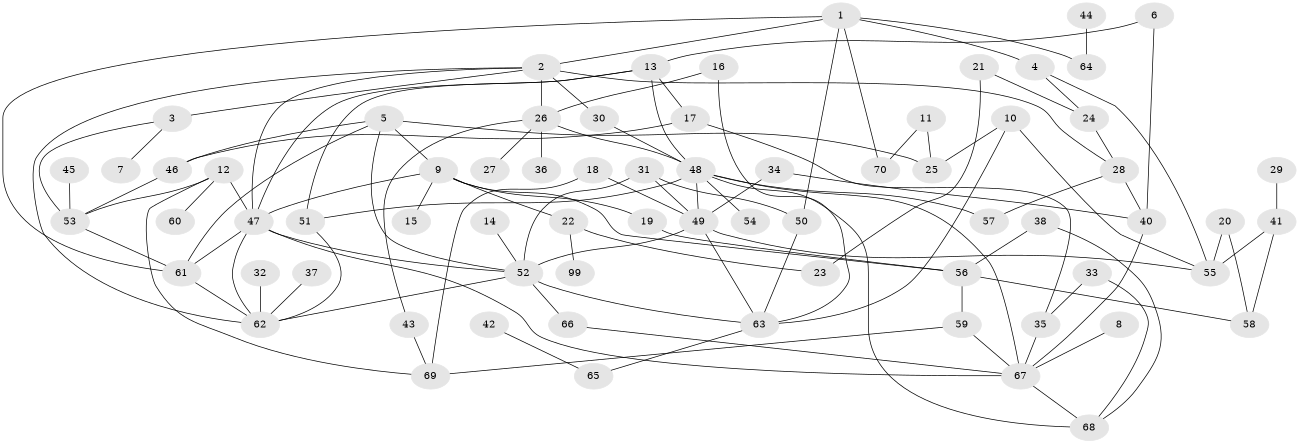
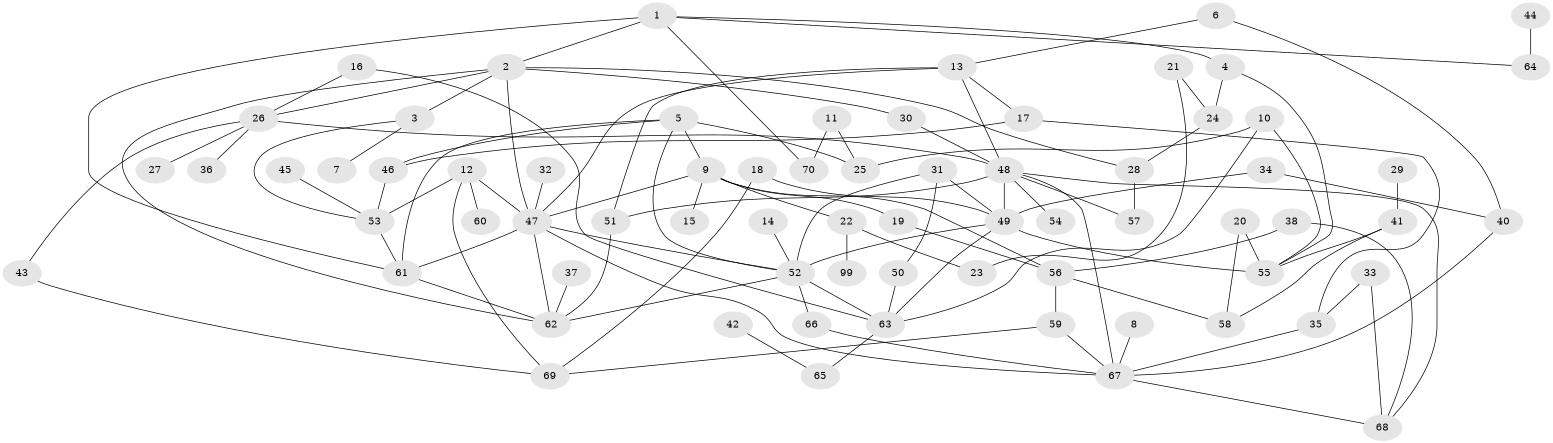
(821, 119) -> none
(1133, 196) -> none
(260, 299) -> (539, 196)
